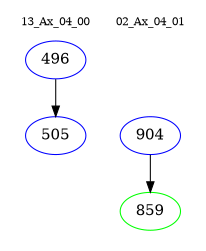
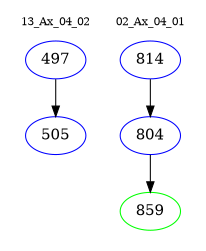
(56, 23) -> (56, 23)
(56, 60) -> (56, 60)
none -> (150, 60)
(150, 136) -> (150, 136)
